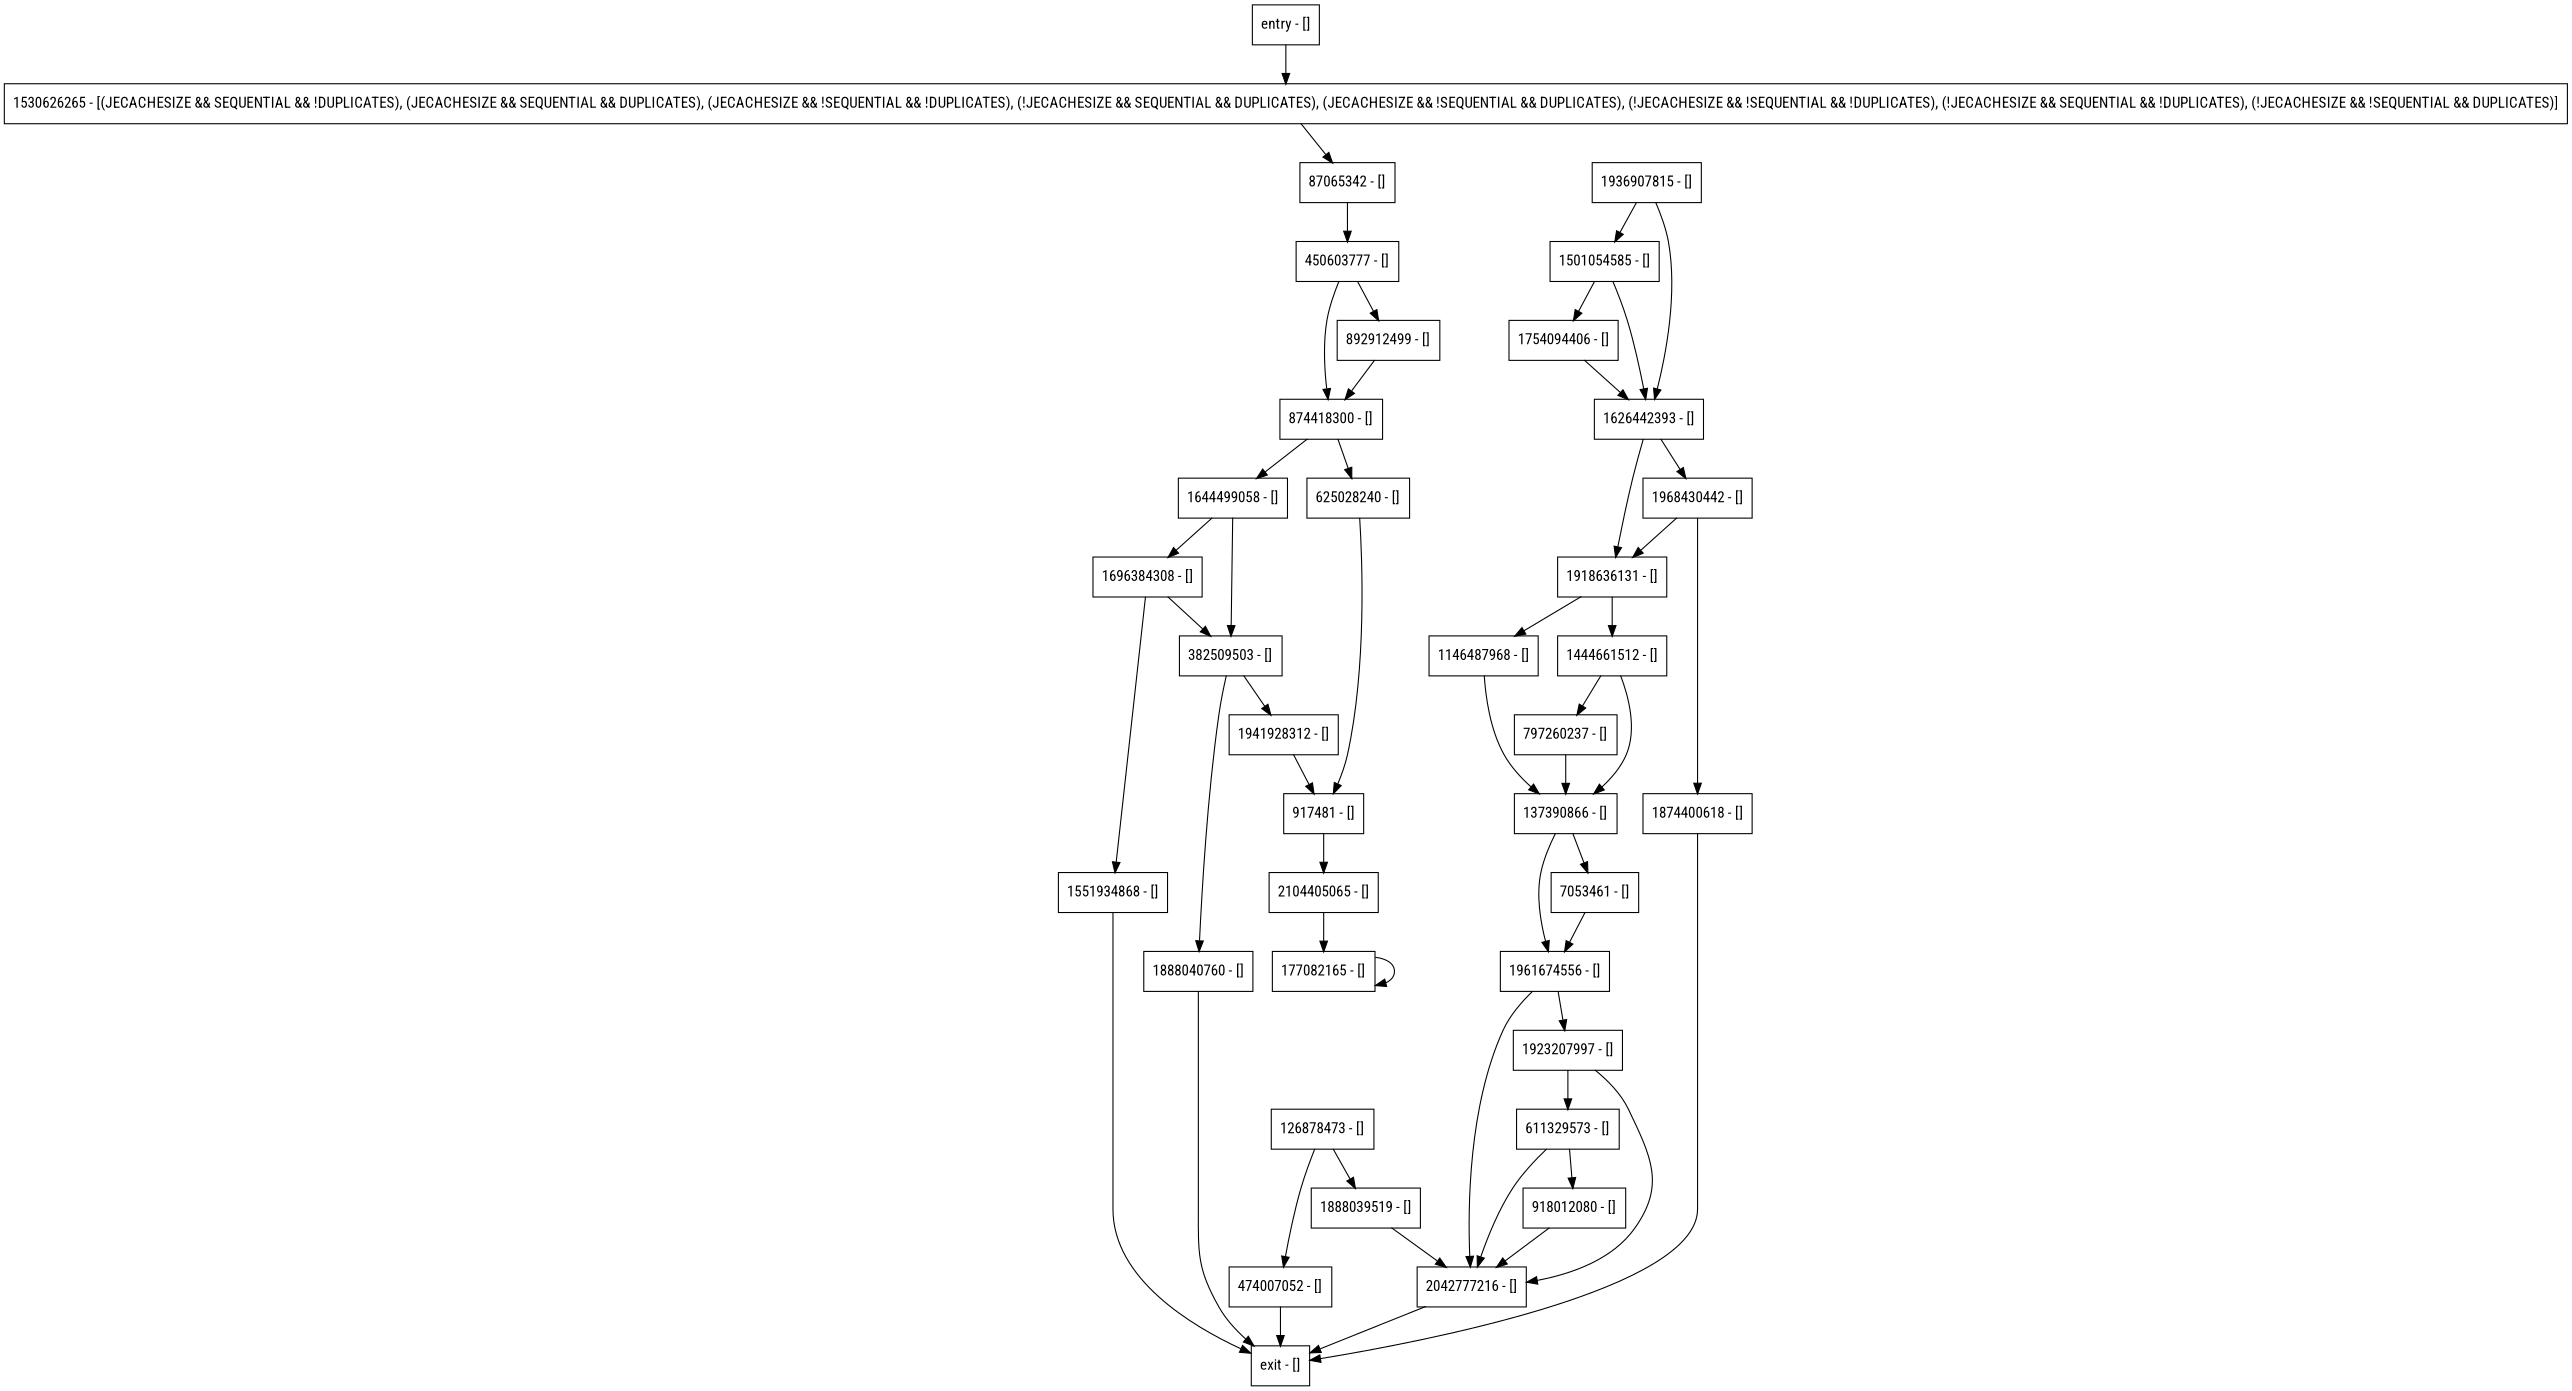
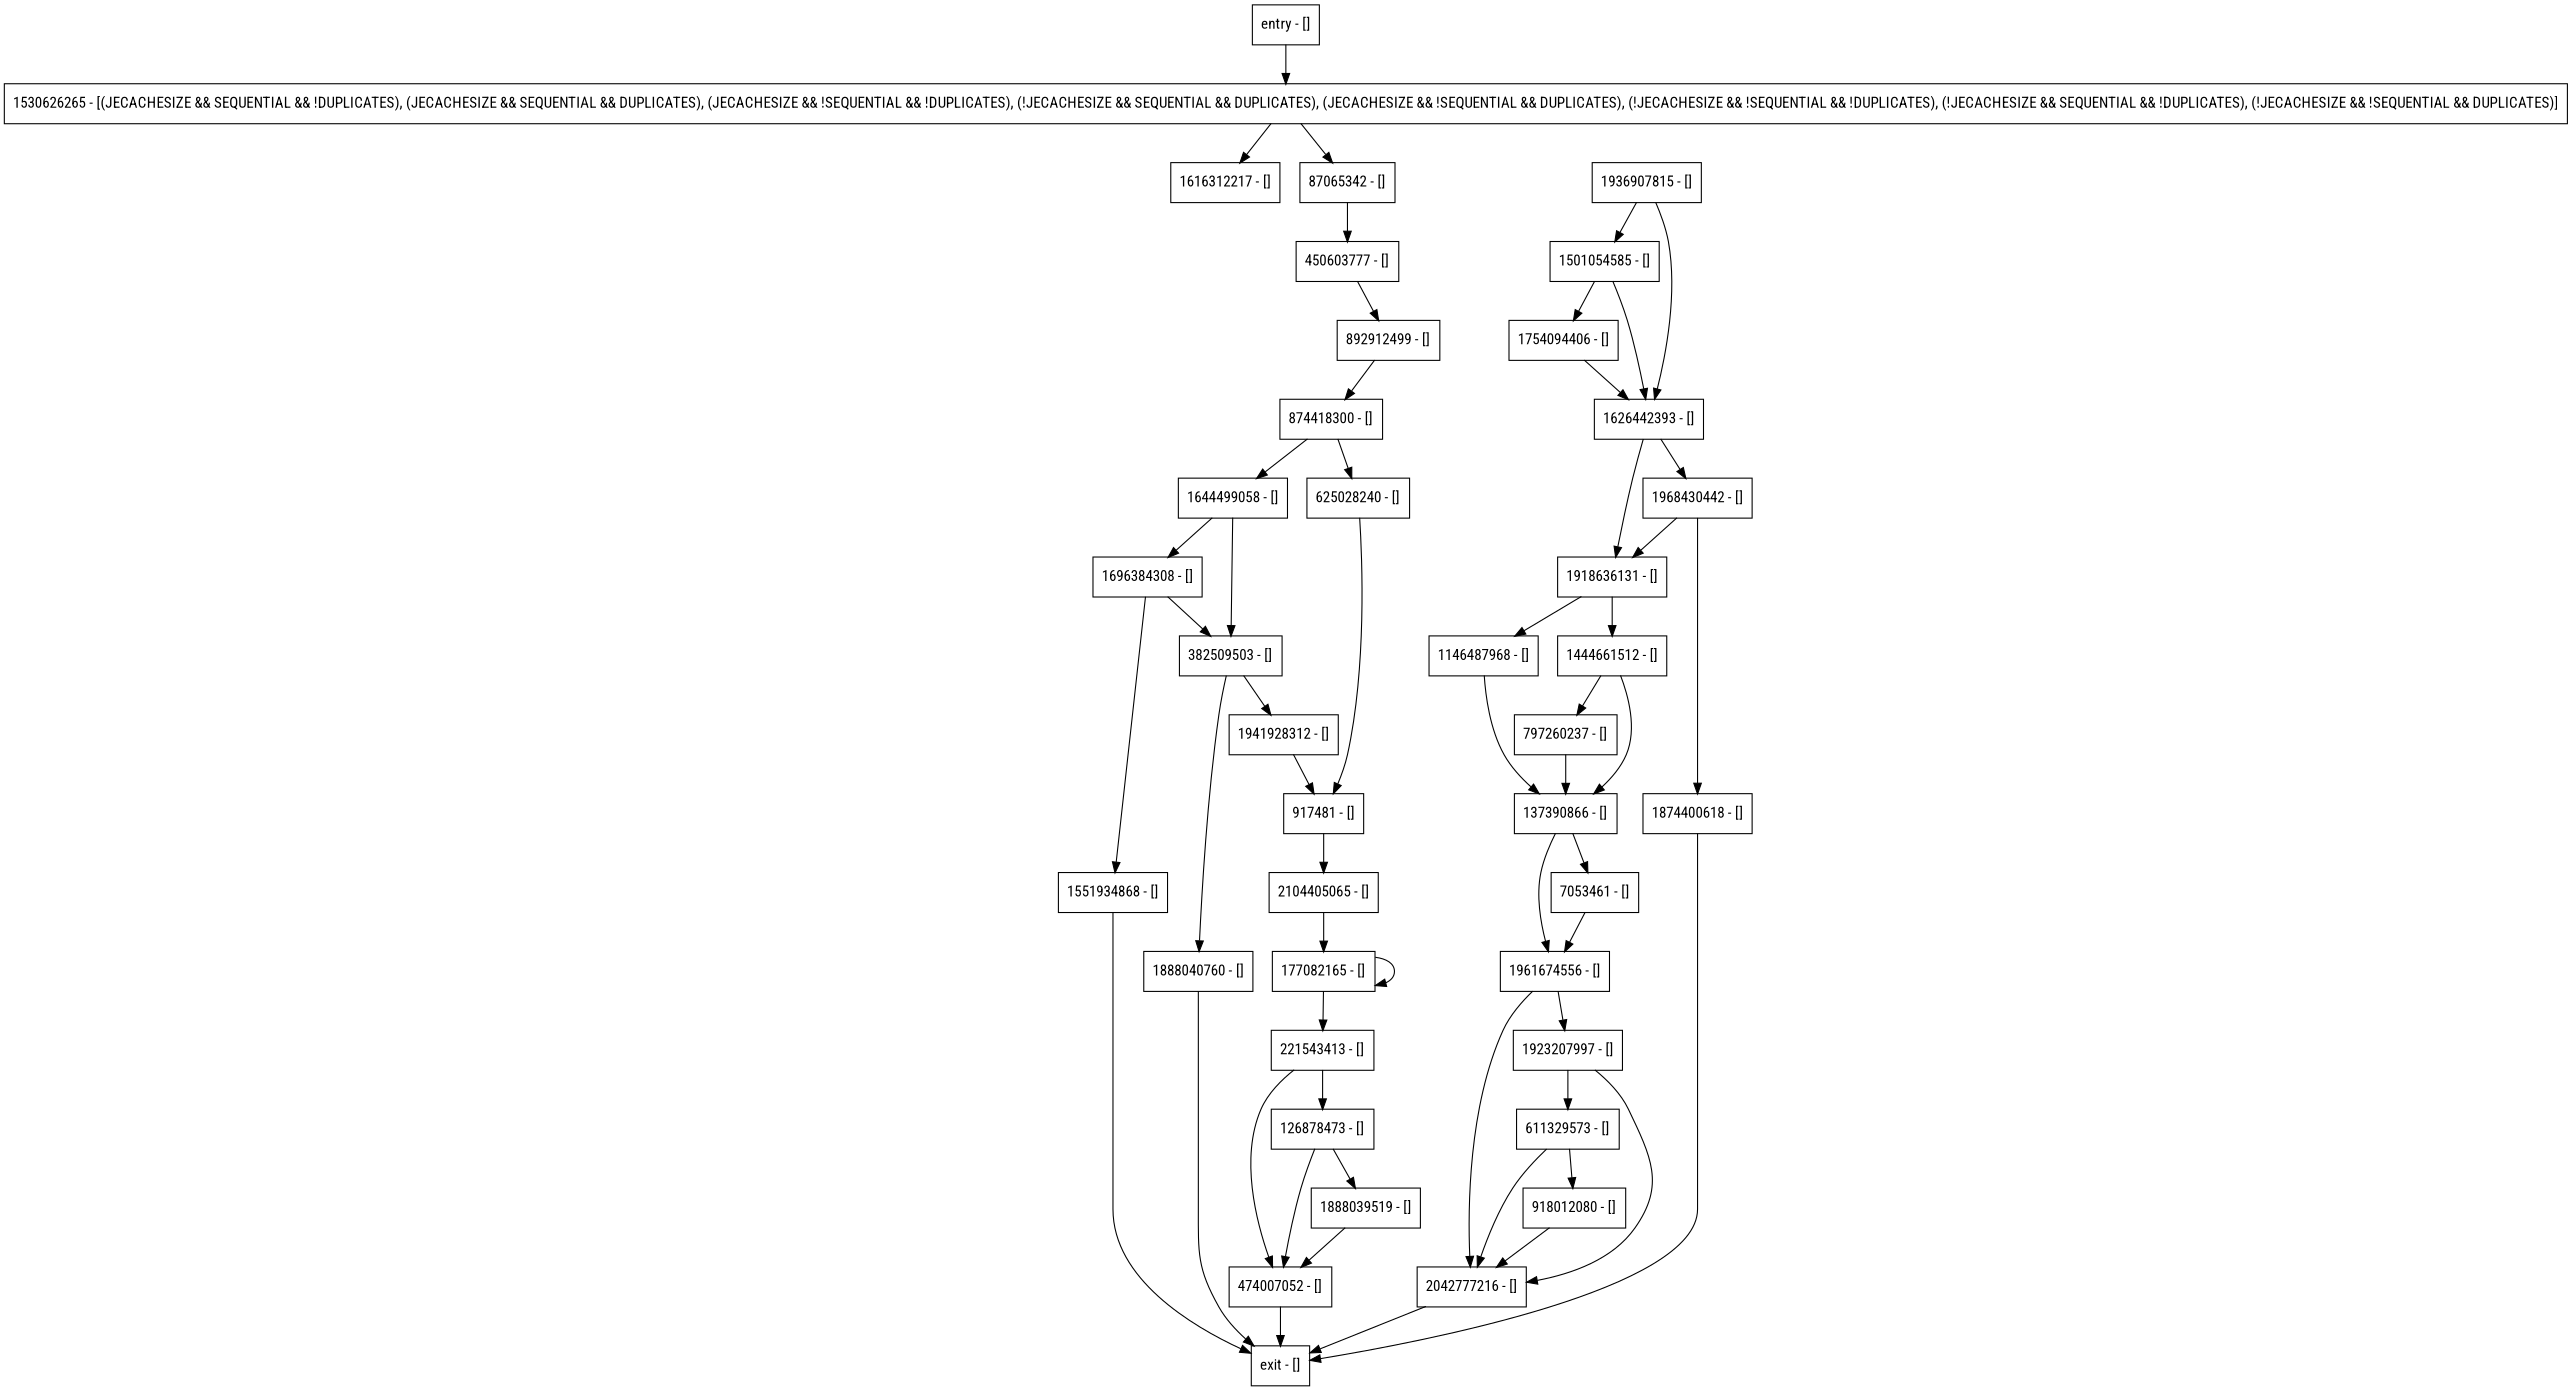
none -> (1225, 183)
(1325, 334) -> none
none -> (1323, 1050)
(1414, 1244) -> (1327, 1244)
